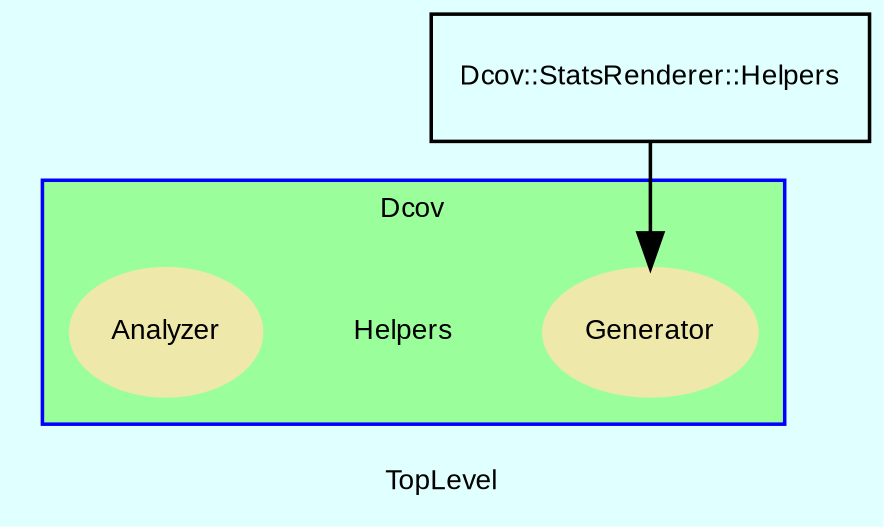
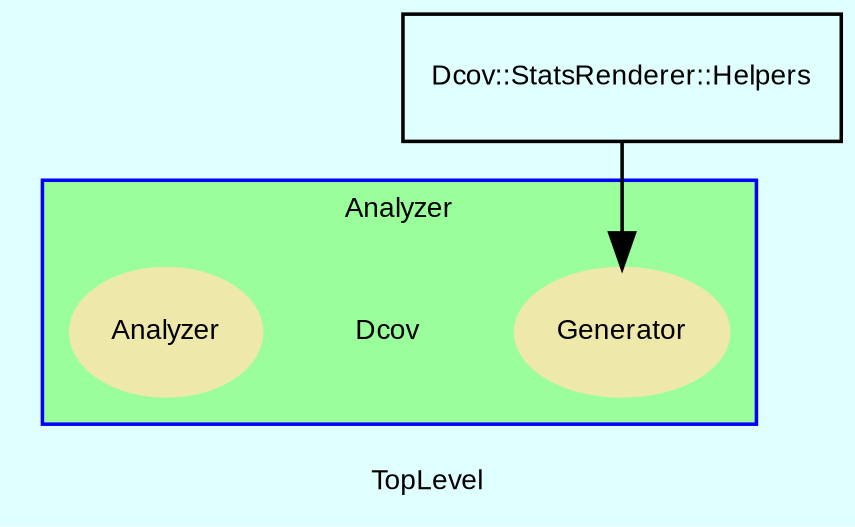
(414, 210) -> (399, 210)
(403, 332) -> (389, 332)
